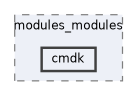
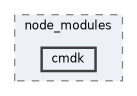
(69, 26) -> (69, 26)
